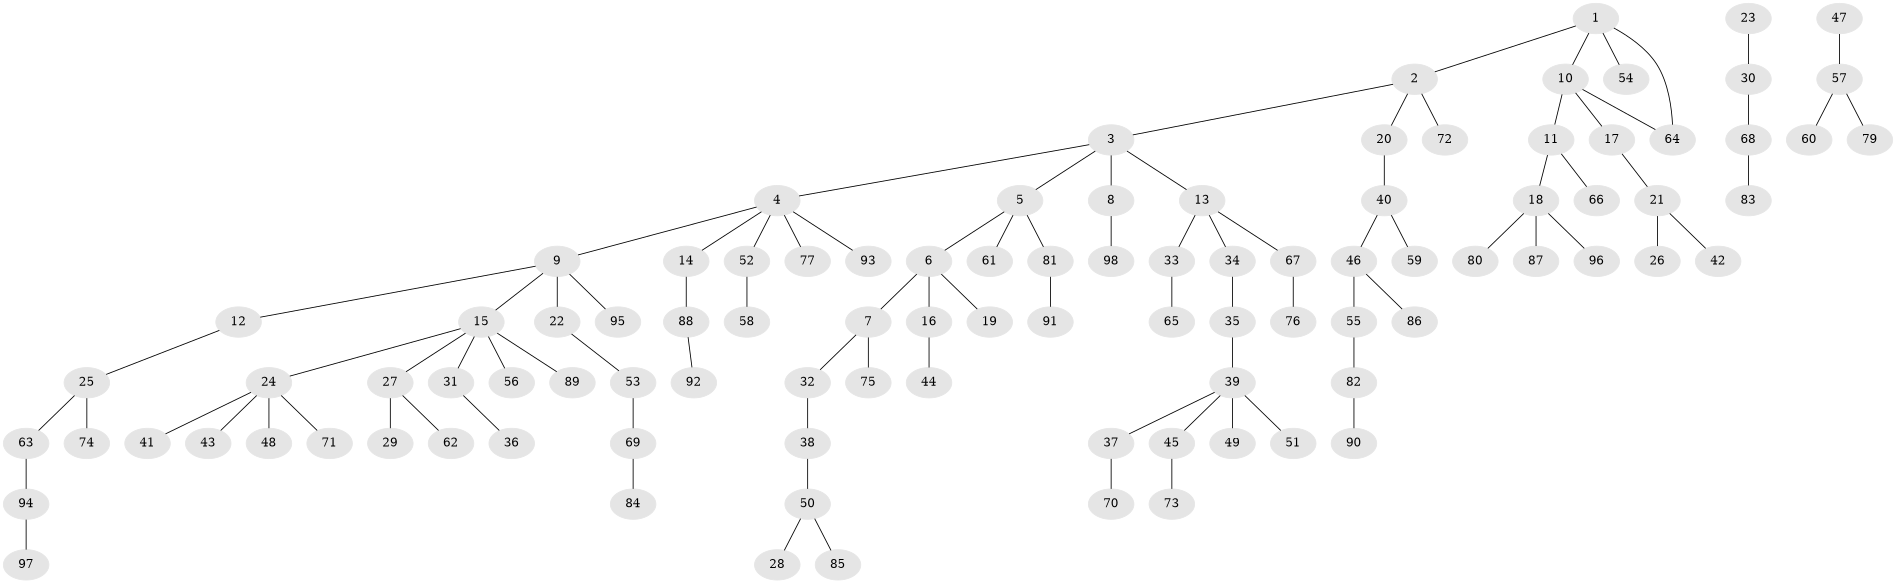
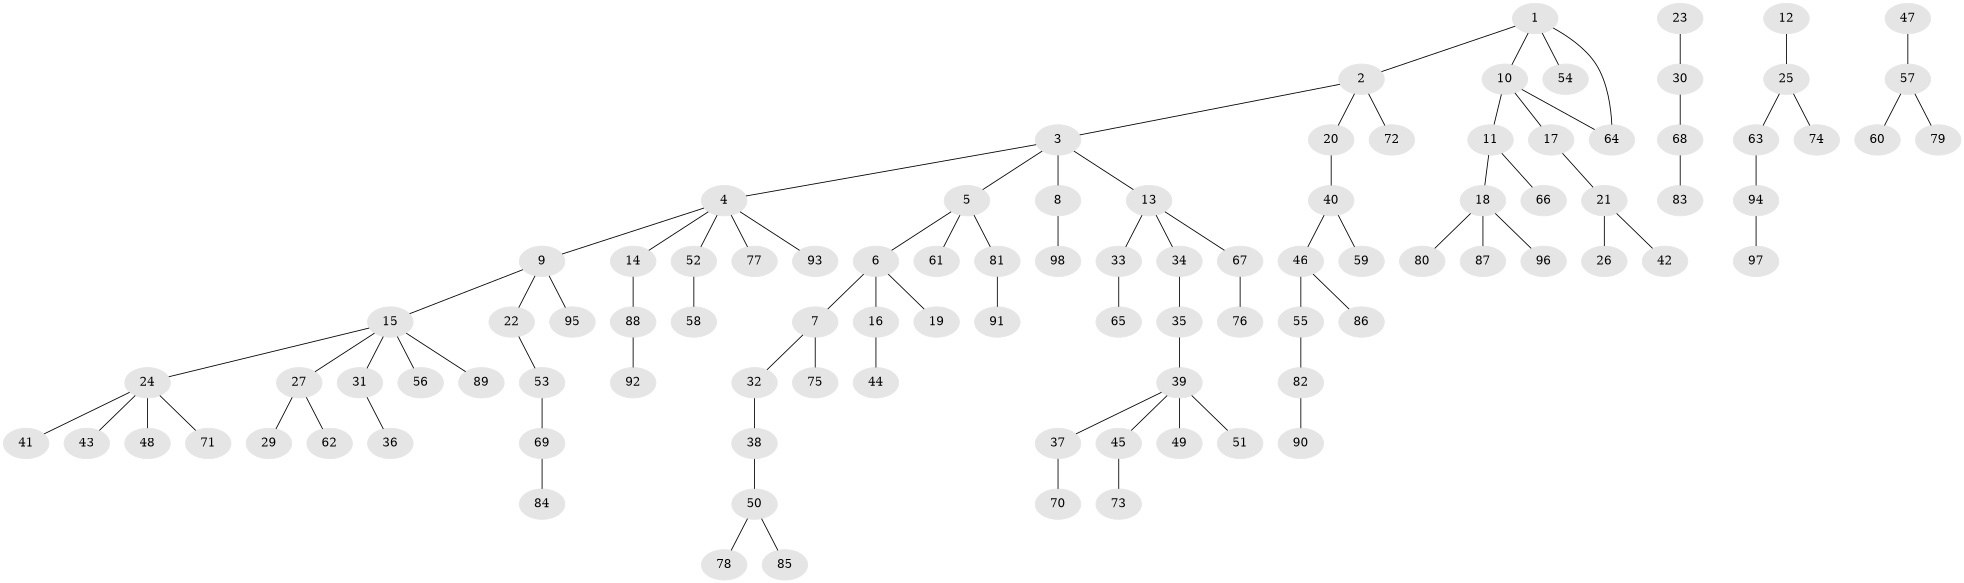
(398, 292) -> none
(777, 565) -> (724, 565)
